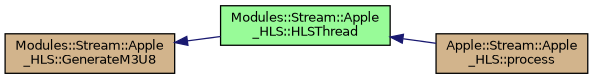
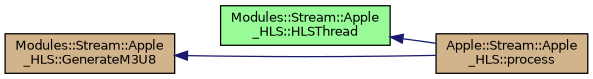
(204, 39) -> (312, 57)
